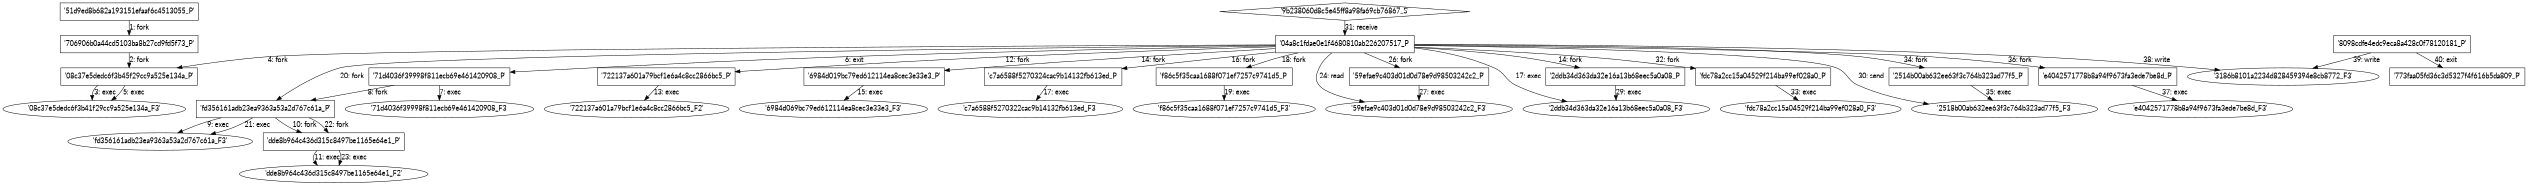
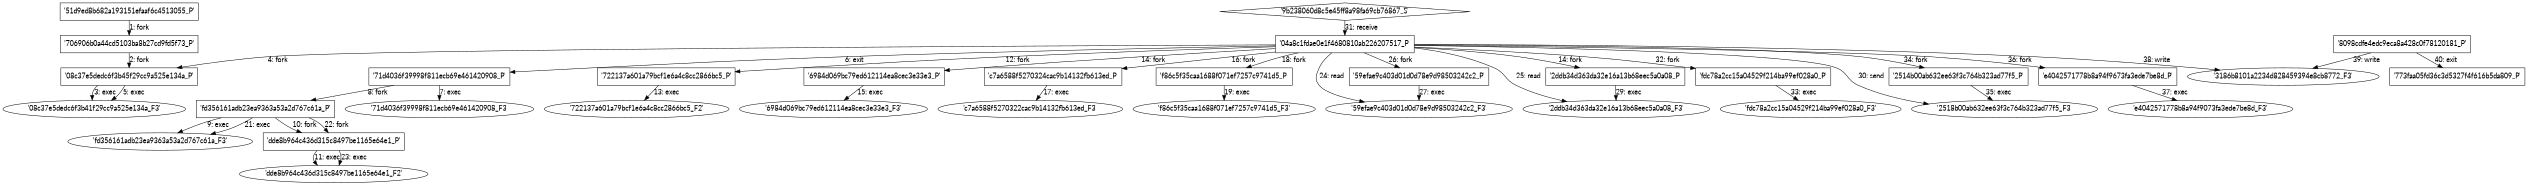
(774, 52) -> none
(874, 77) -> (874, 77)
(1528, 77) -> (1528, 77)
(2200, 109) -> (2200, 109)
